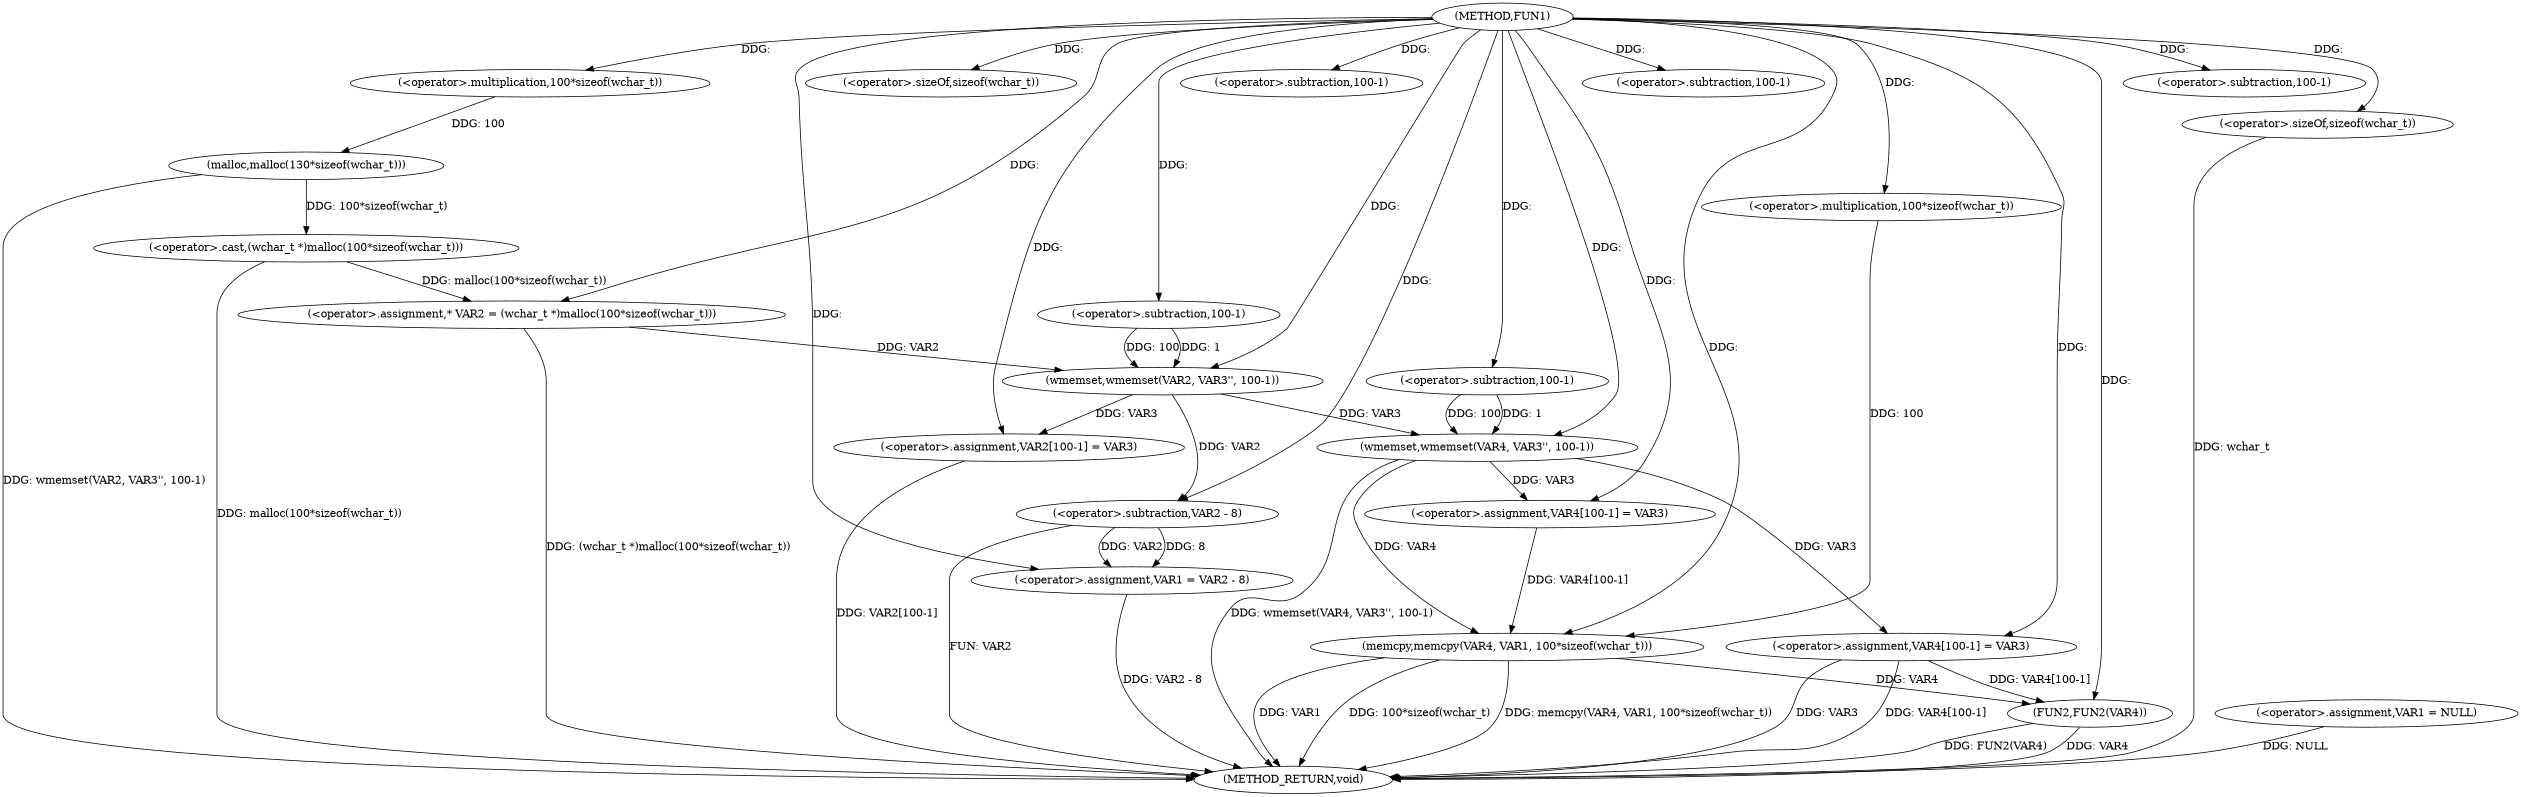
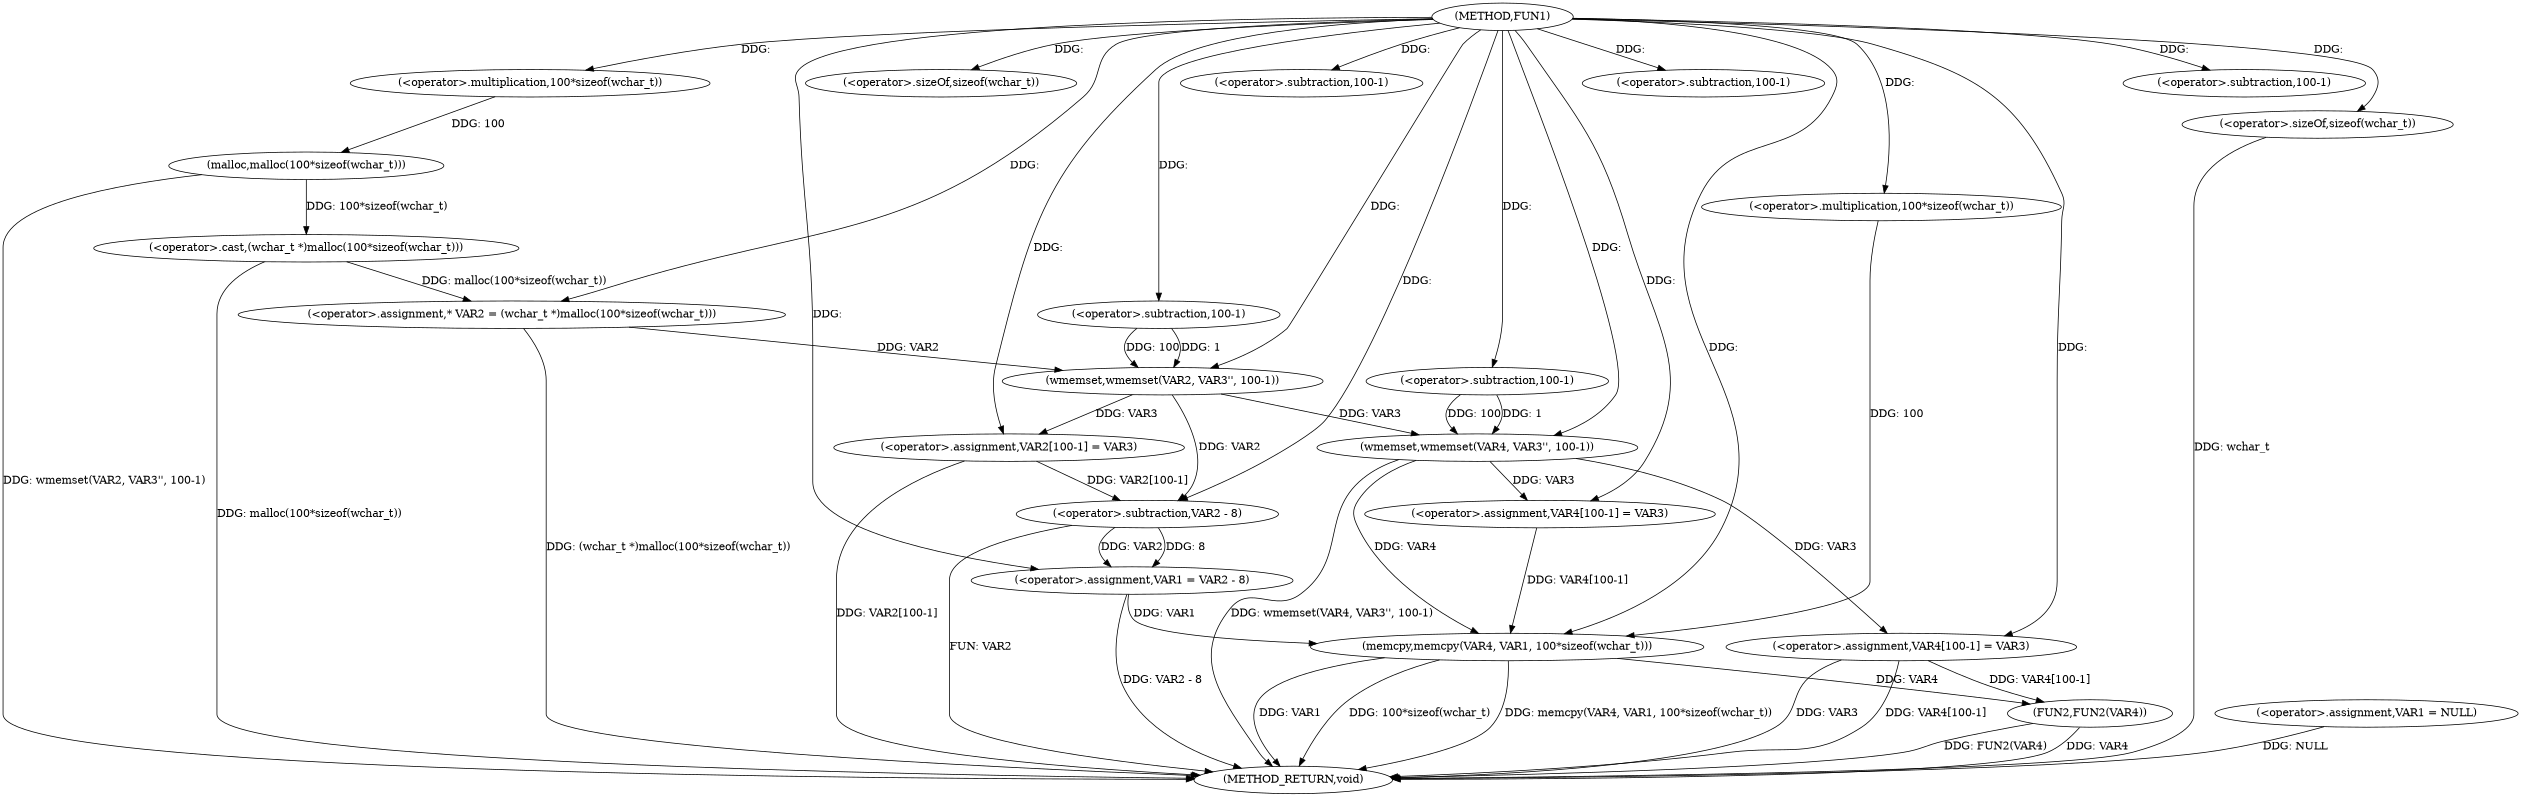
(2101, 117) -> none
(306, 166) -> (306, 166)
none -> (1075, 479)
none -> (1207, 636)
